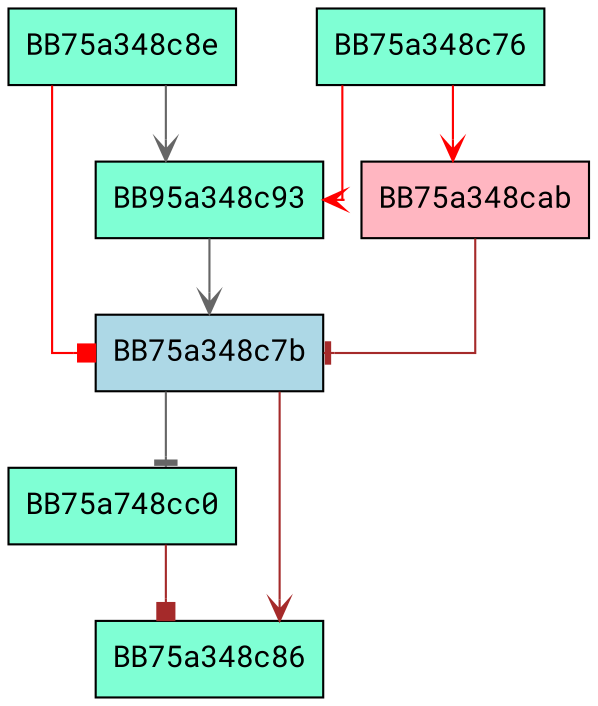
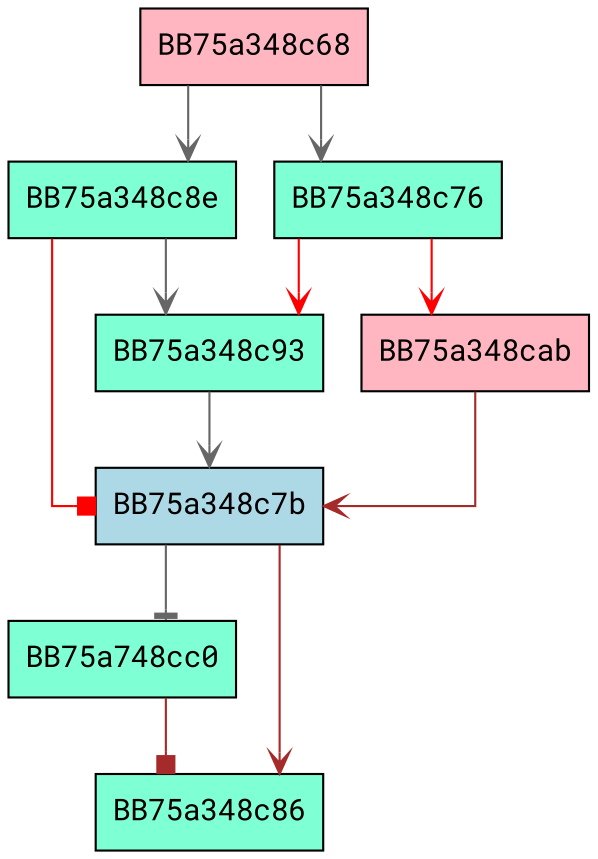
none -> (254, 47)
(209, 200) -> (209, 353)
(462, 353) -> (467, 506)
